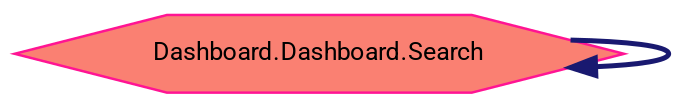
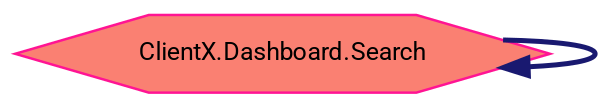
(319, 54) -> (283, 54)
